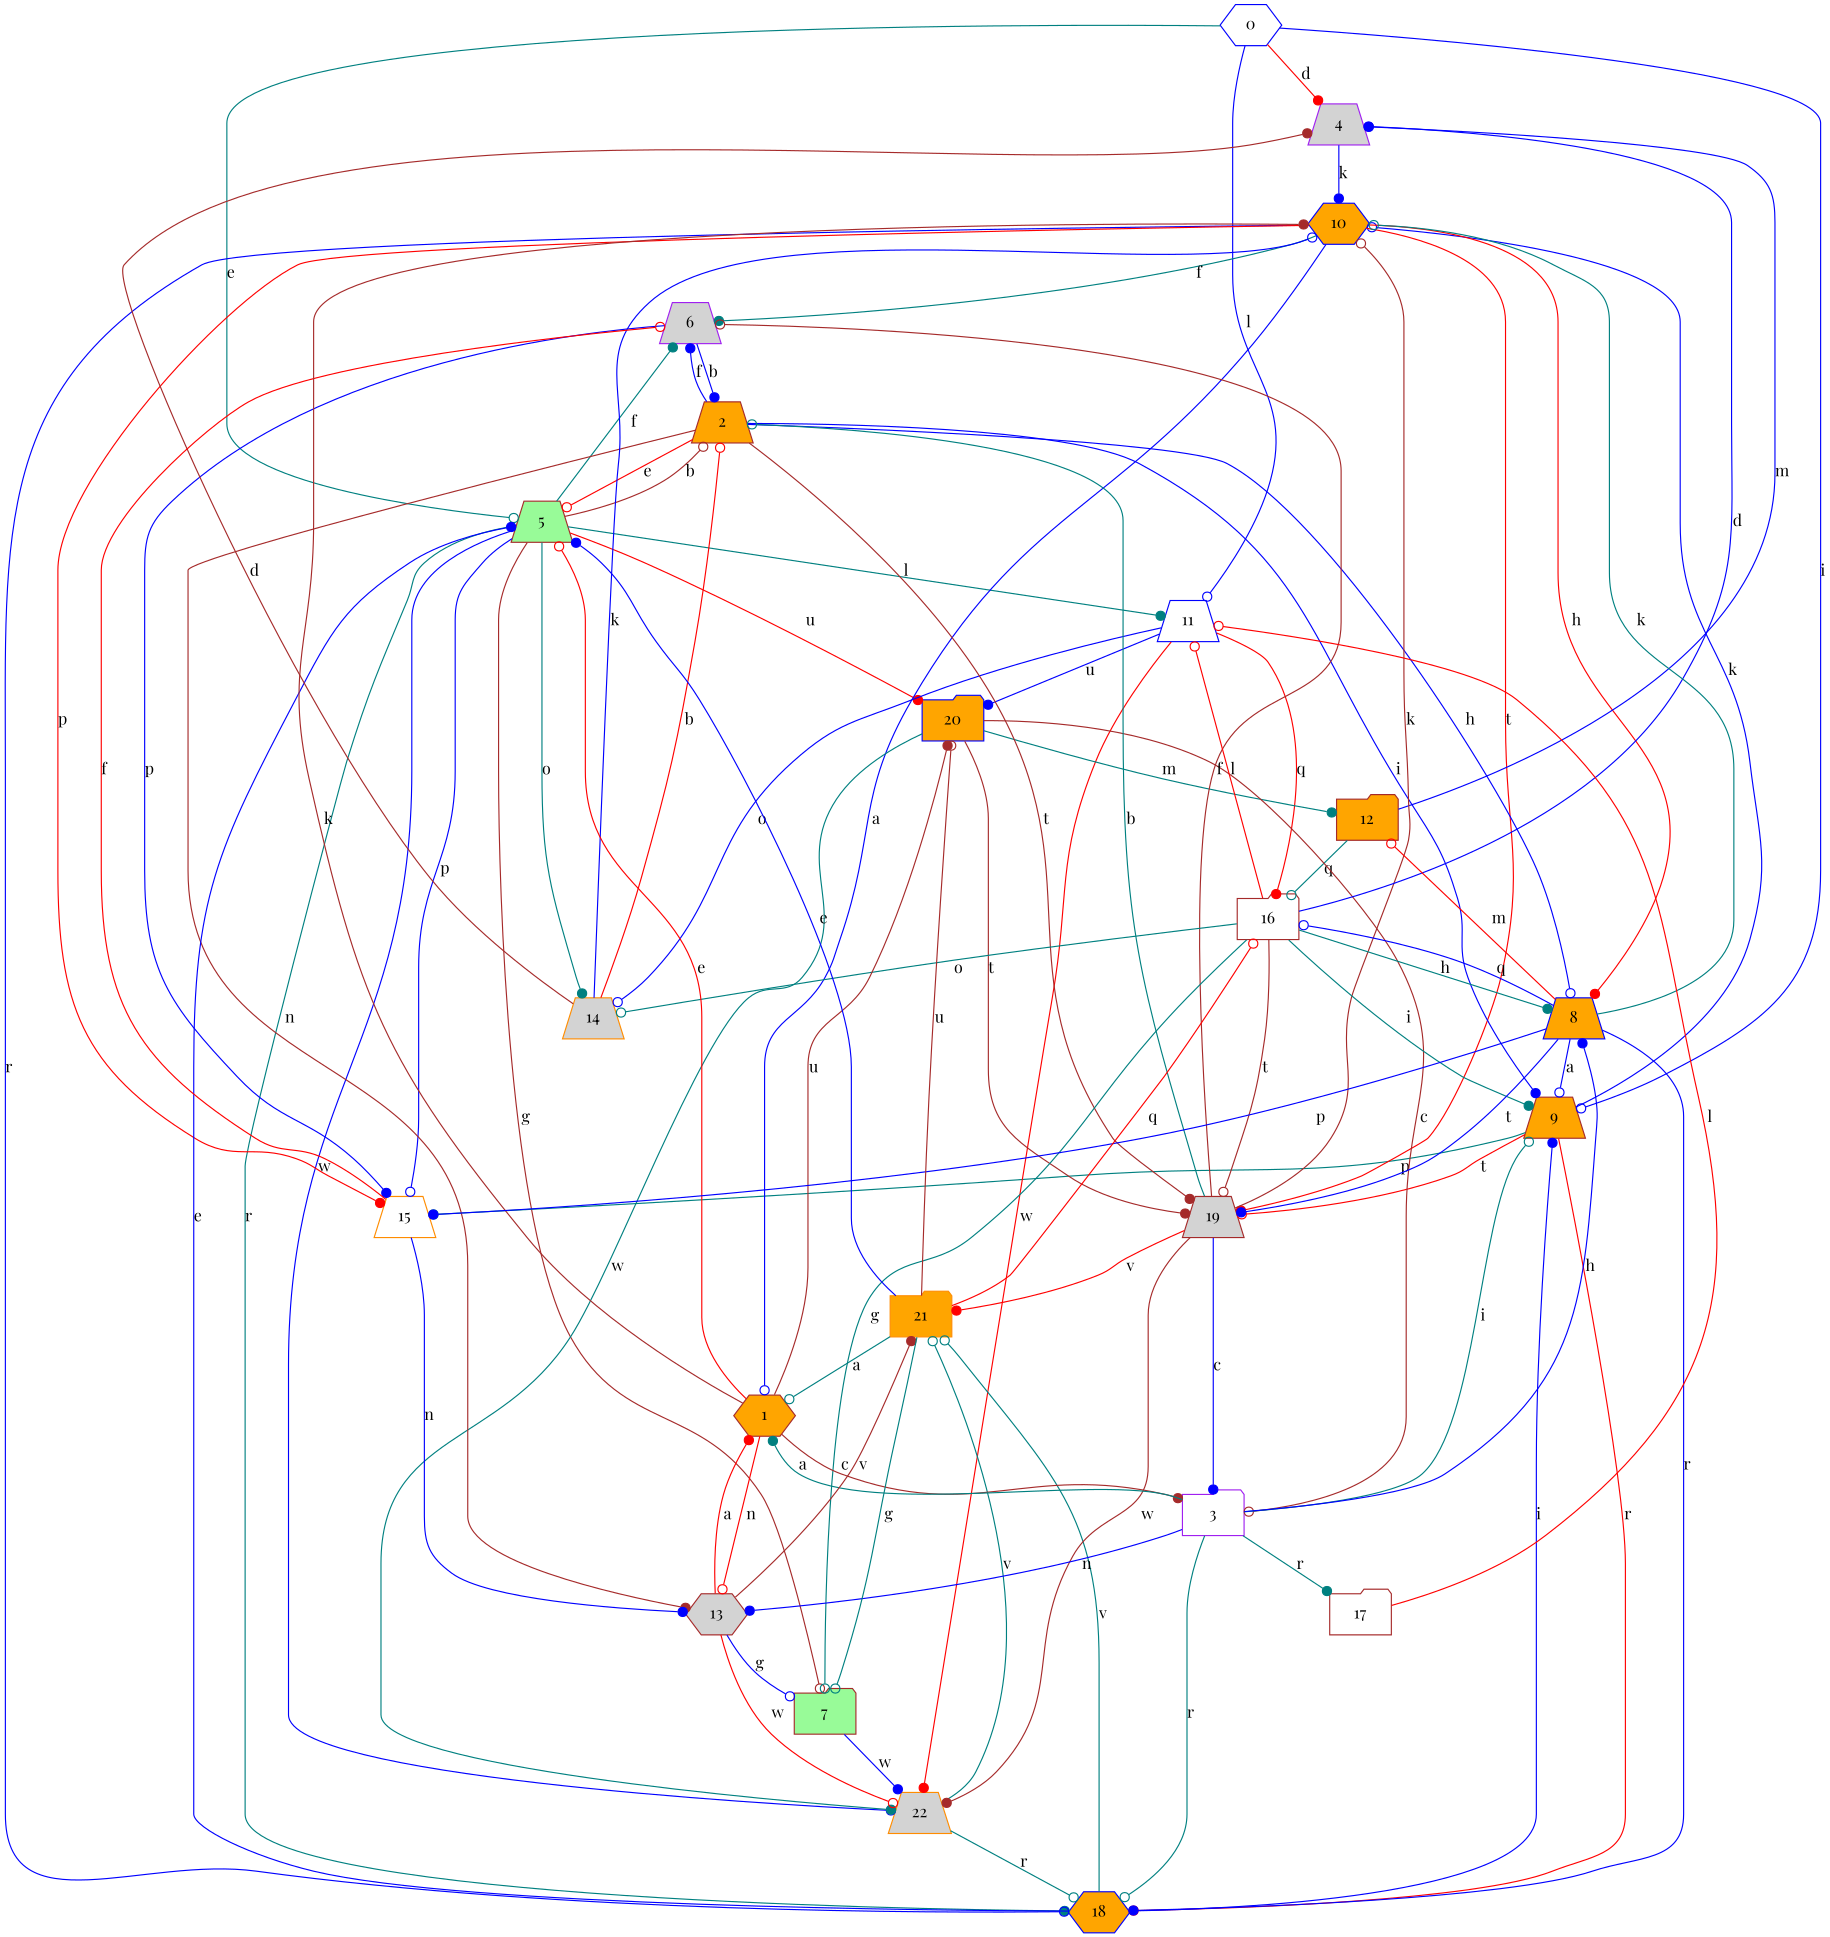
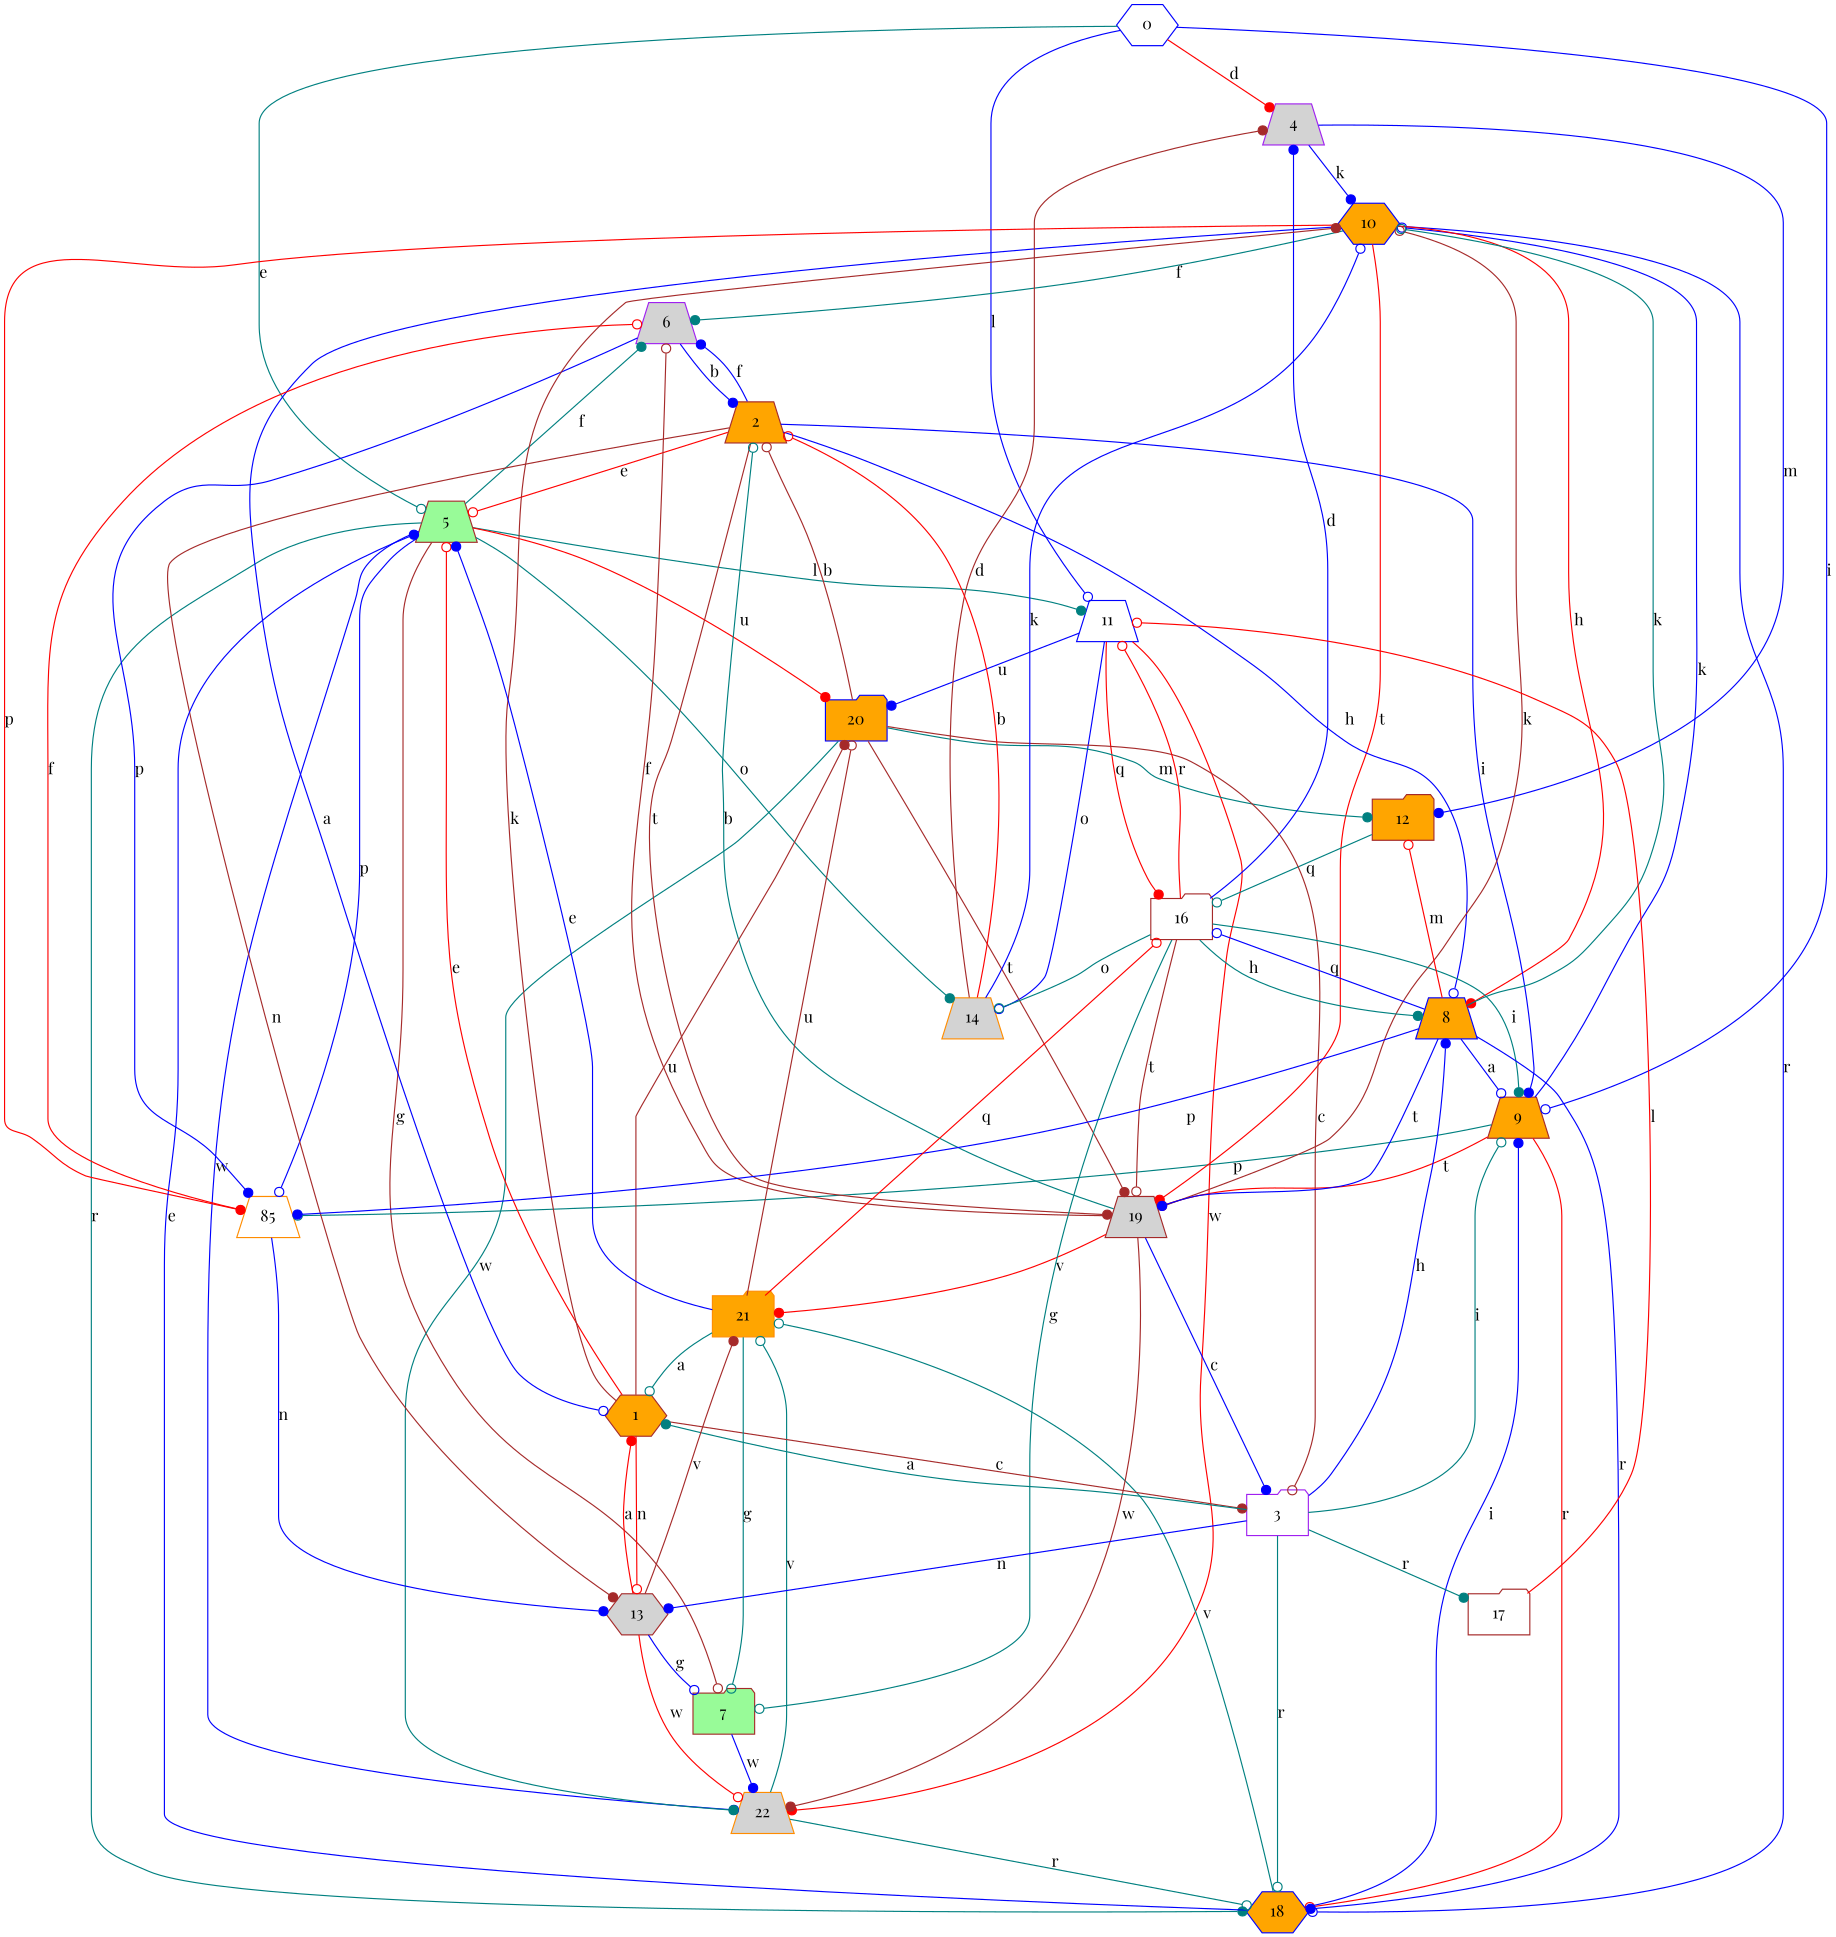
(1775, 394) -> (1783, 374)
(638, 494) -> (820, 572)
(1233, 770) -> (1182, 770)
(405, 1217) -> (268, 1217)
